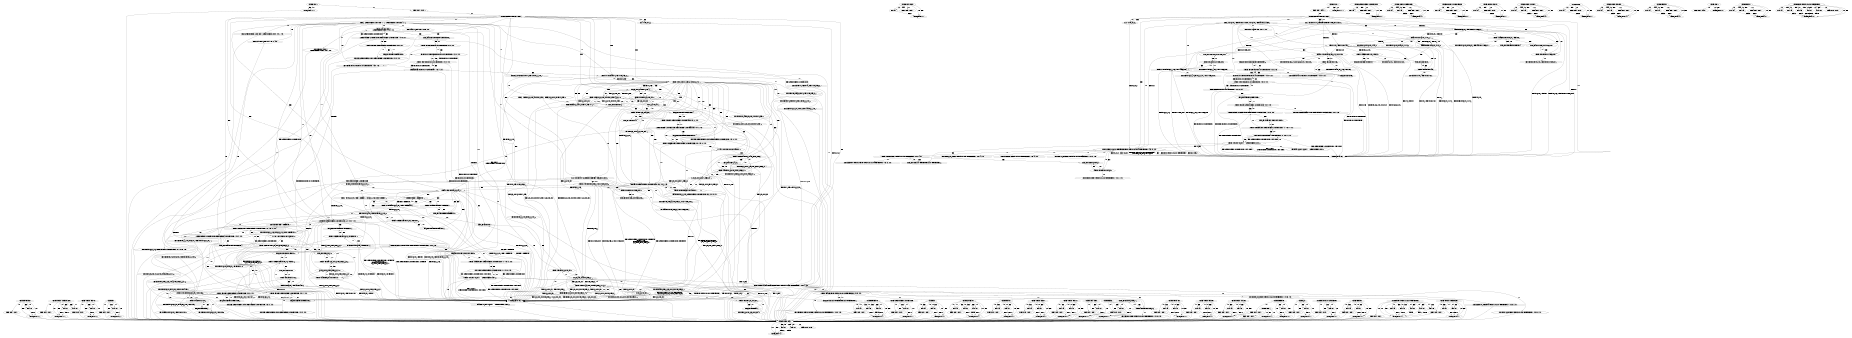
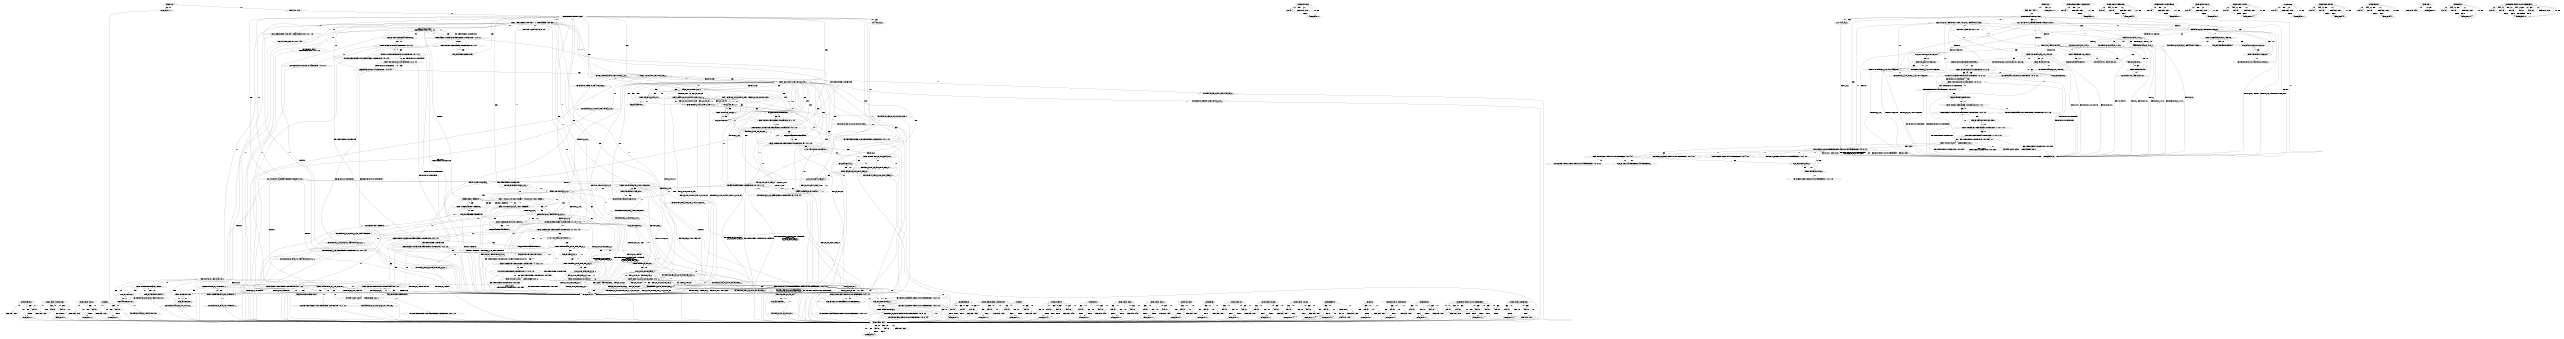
(1365, 50) -> (2072, 50)
(340, 229) -> none
